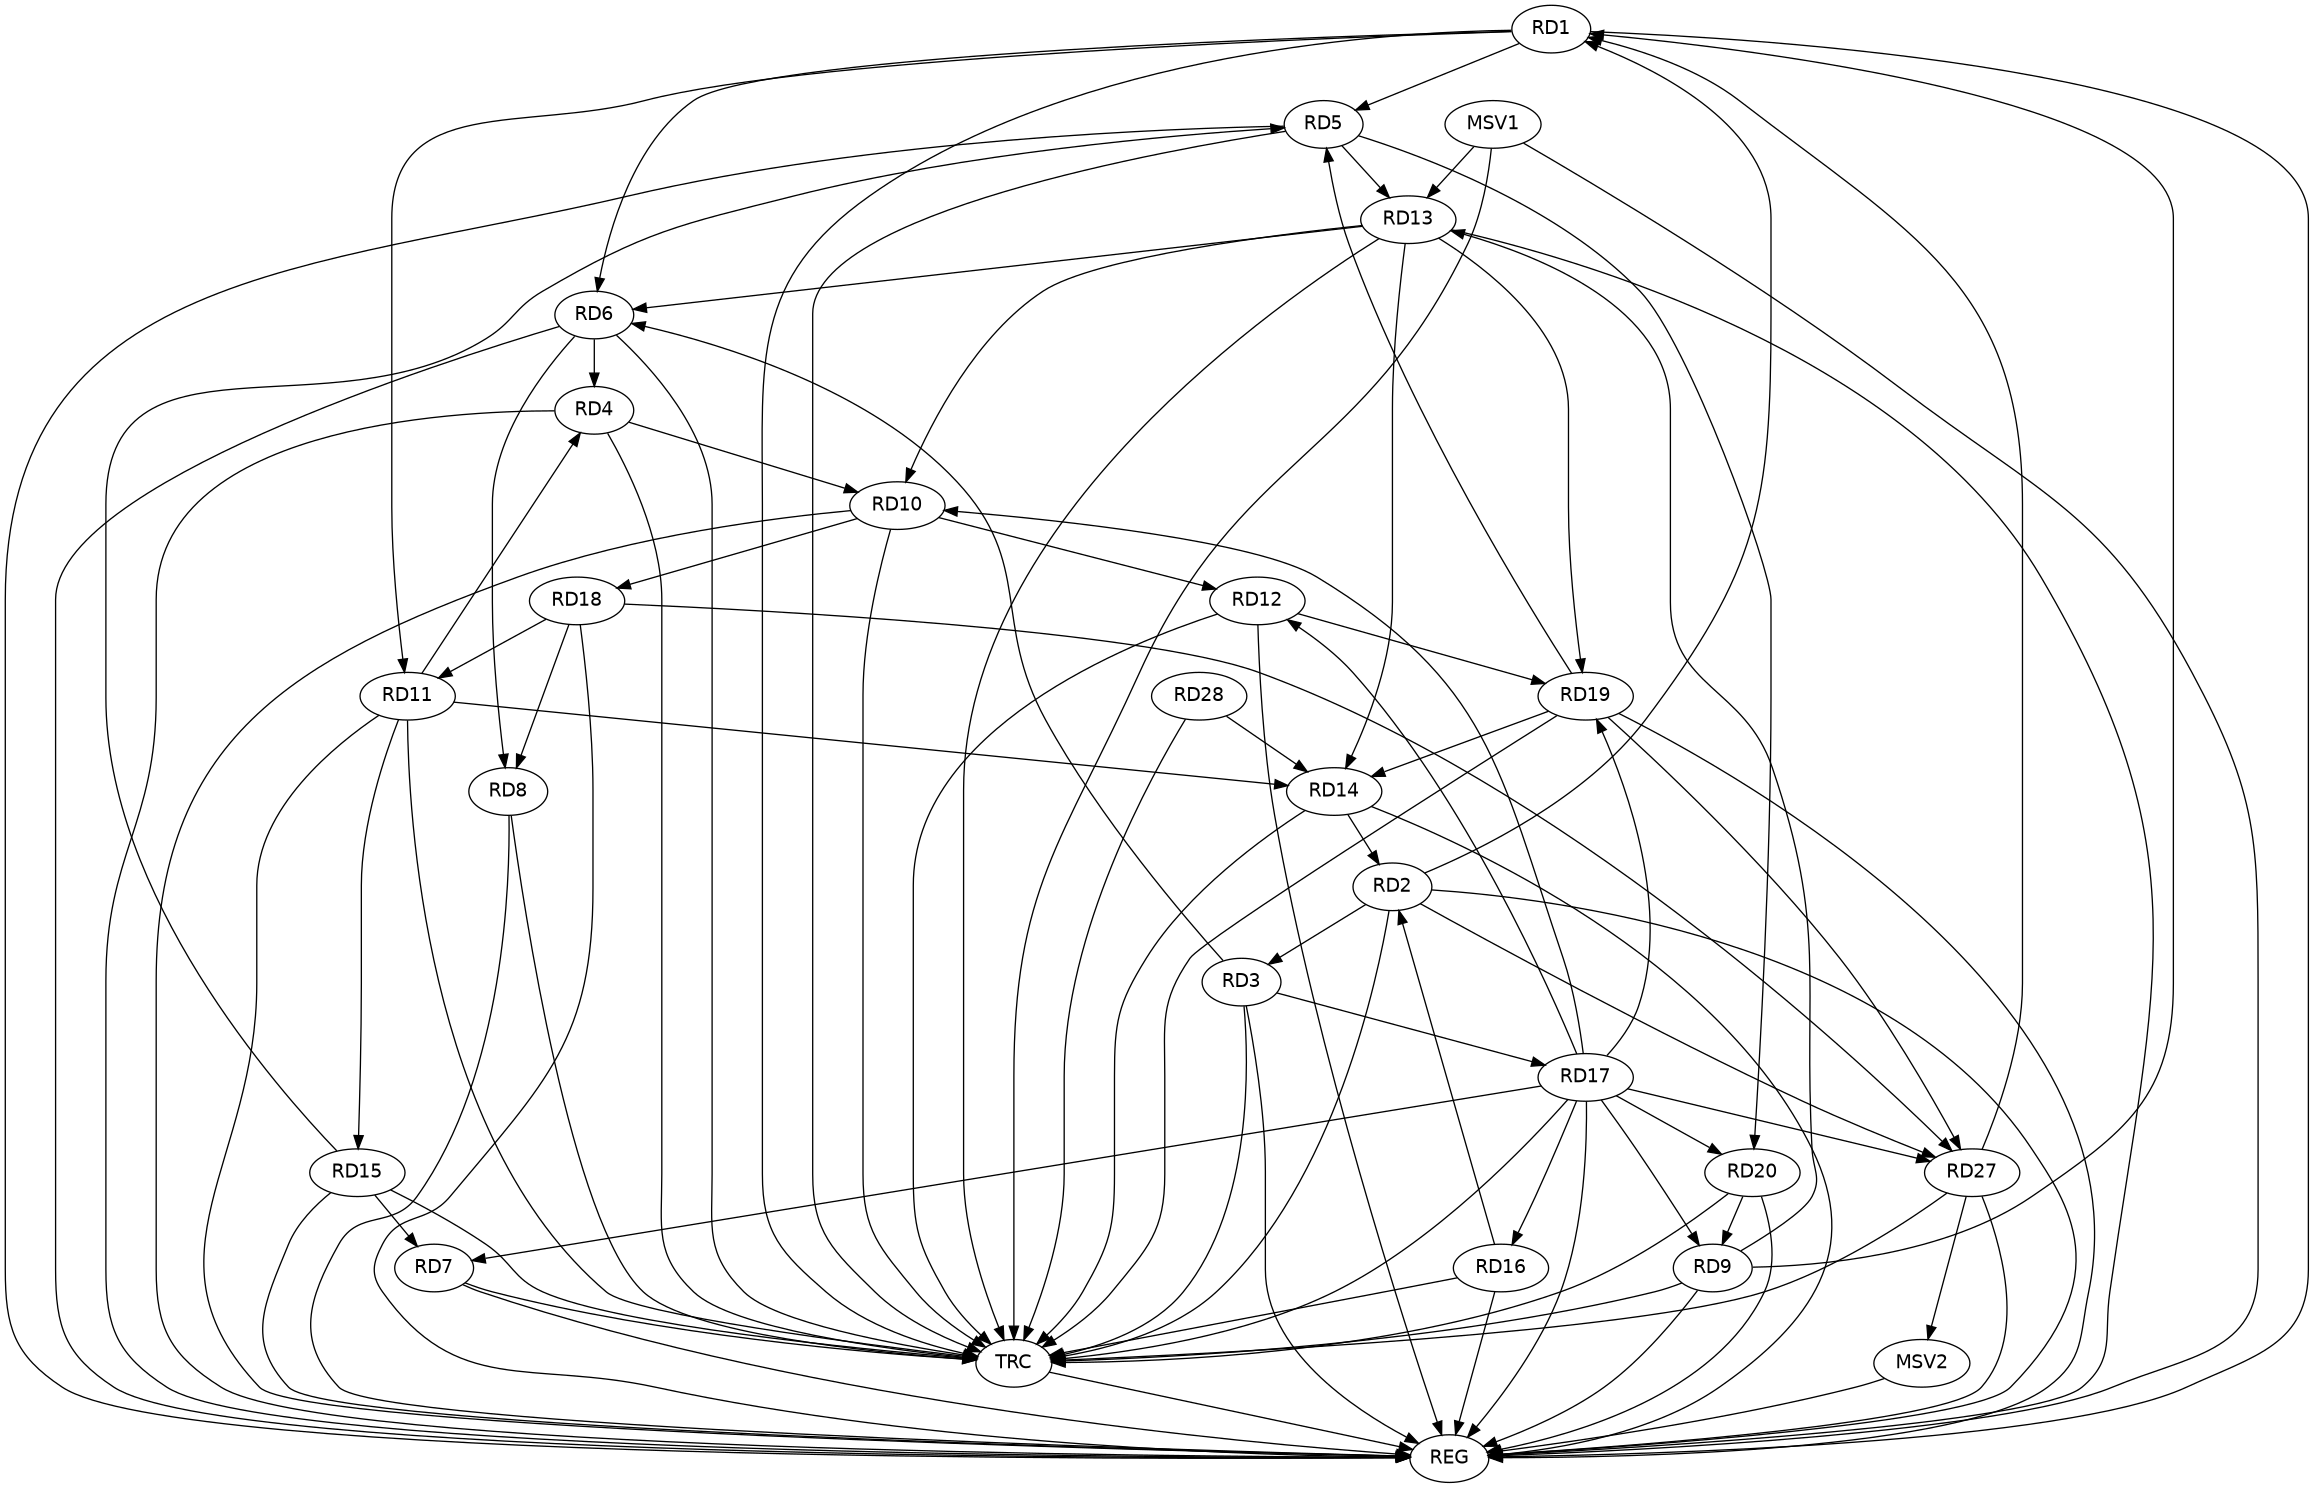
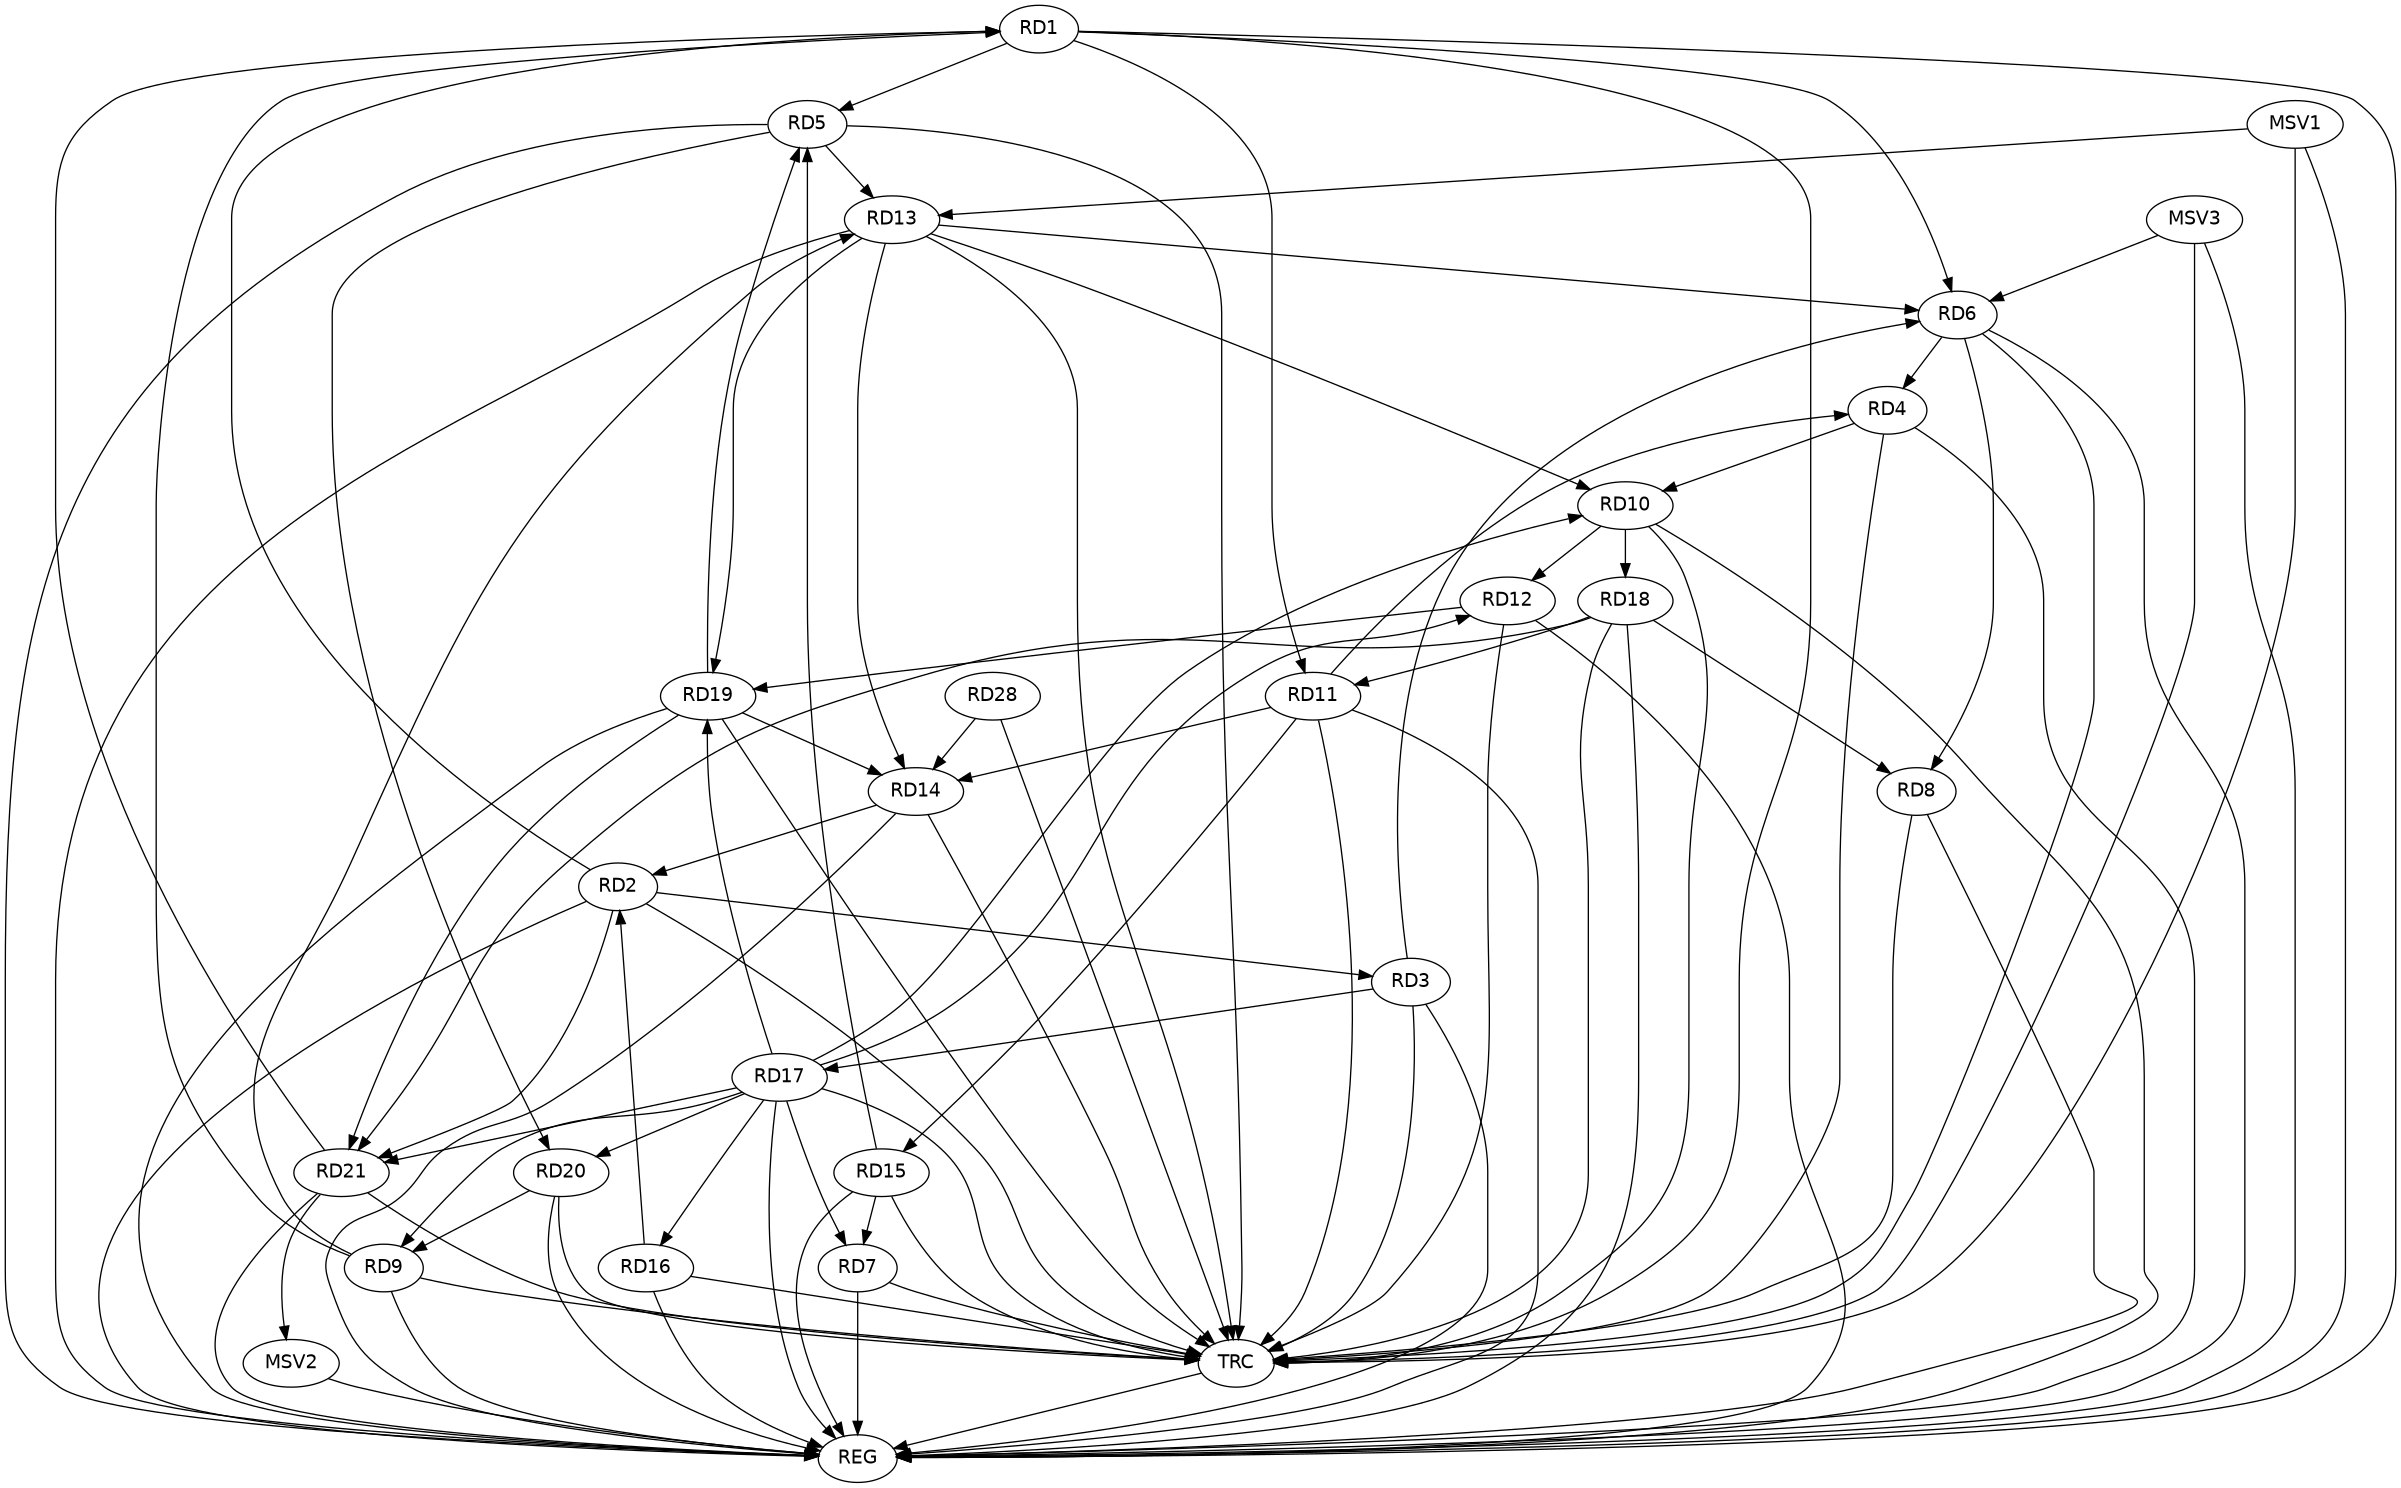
none -> (2195, 220)
none -> (1588, 1088)
(1972, 1173) -> (341, 1173)
